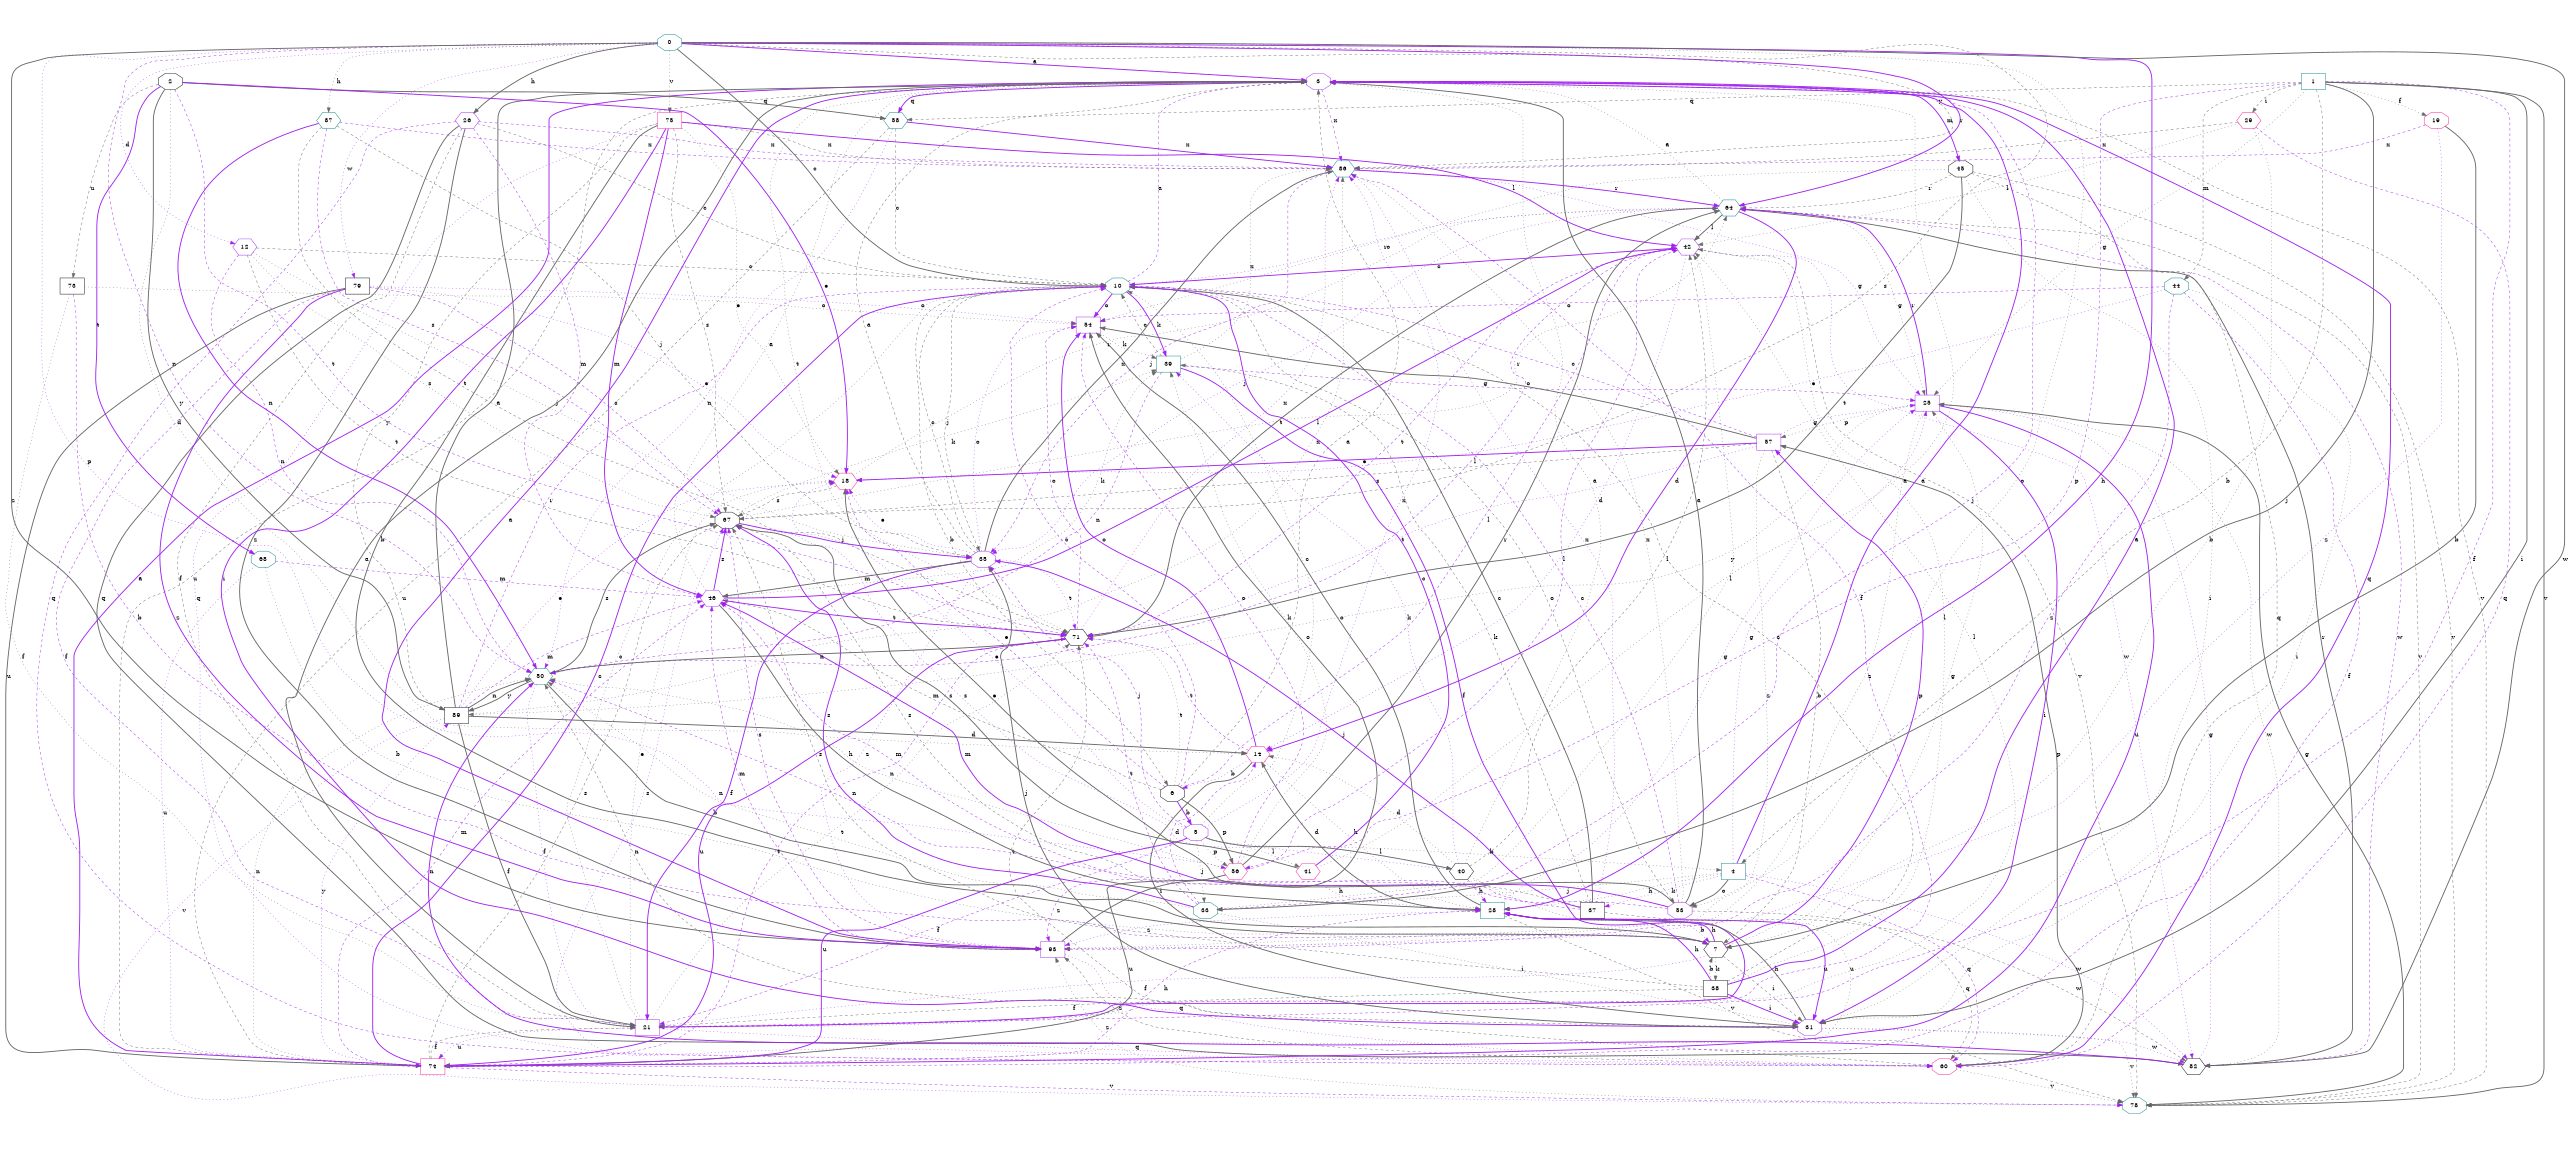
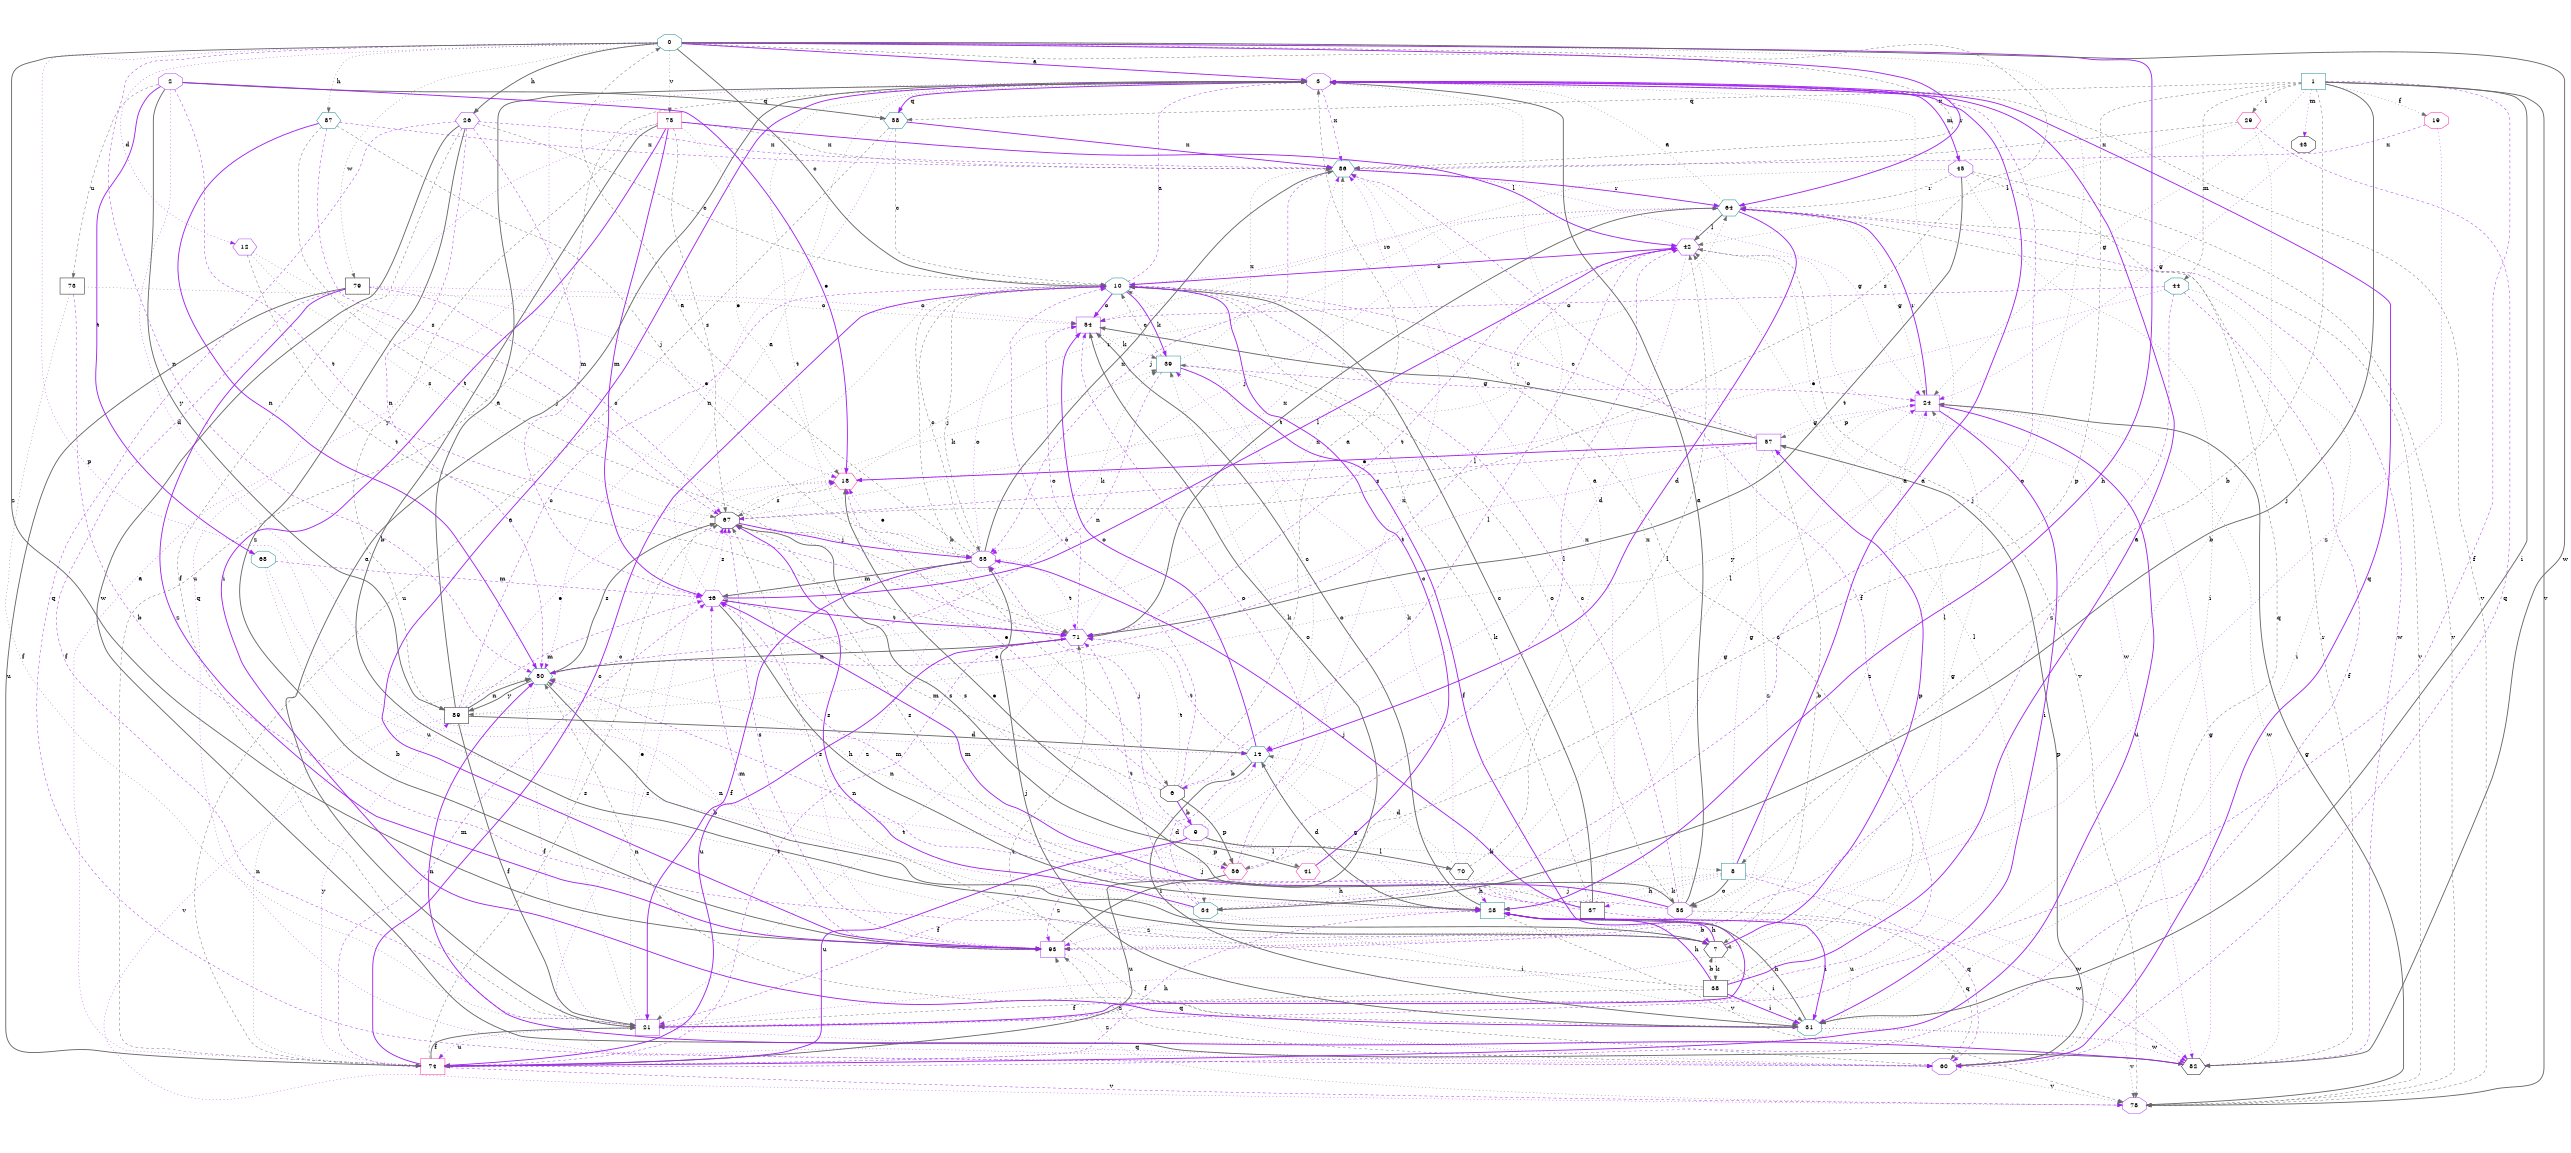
(170, 81) -> (170, 81)
(430, 84) -> (430, 84)
(1941, 101) -> (1941, 101)
none -> (2304, 145)
(1961, 169) -> (1961, 169)
(905, 178) -> (697, 337)
(679, 267) -> none
(1927, 403) -> (1927, 403)
(389, 410) -> (340, 437)
(1276, 481) -> (1276, 481)
(2301, 494) -> (2301, 494)
(322, 501) -> (387, 400)
(551, 501) -> (551, 501)
(1501, 542) -> none
(1964, 561) -> (1964, 561)
(719, 562) -> (719, 562)
(104, 598) -> (104, 598)
(1077, 637) -> (1077, 637)
(2273, 653) -> none
(467, 726) -> (467, 726)
(1258, 754) -> (1258, 754)
(836, 829) -> (857, 862)
(1196, 832) -> (1196, 832)
(1356, 832) -> (1356, 832)
(1461, 871) -> (1461, 871)
(1733, 871) -> (1733, 871)
(168, 909) -> (825, 842)
(1205, 910) -> (1205, 910)
(1892, 930) -> (1892, 930)
(1826, 969) -> (1826, 969)
(1810, 1028) -> (1810, 1028)
(471, 1035) -> (471, 1035)
(1944, 1067) -> (1944, 1067)
(2134, 1106) -> (2134, 1106)
